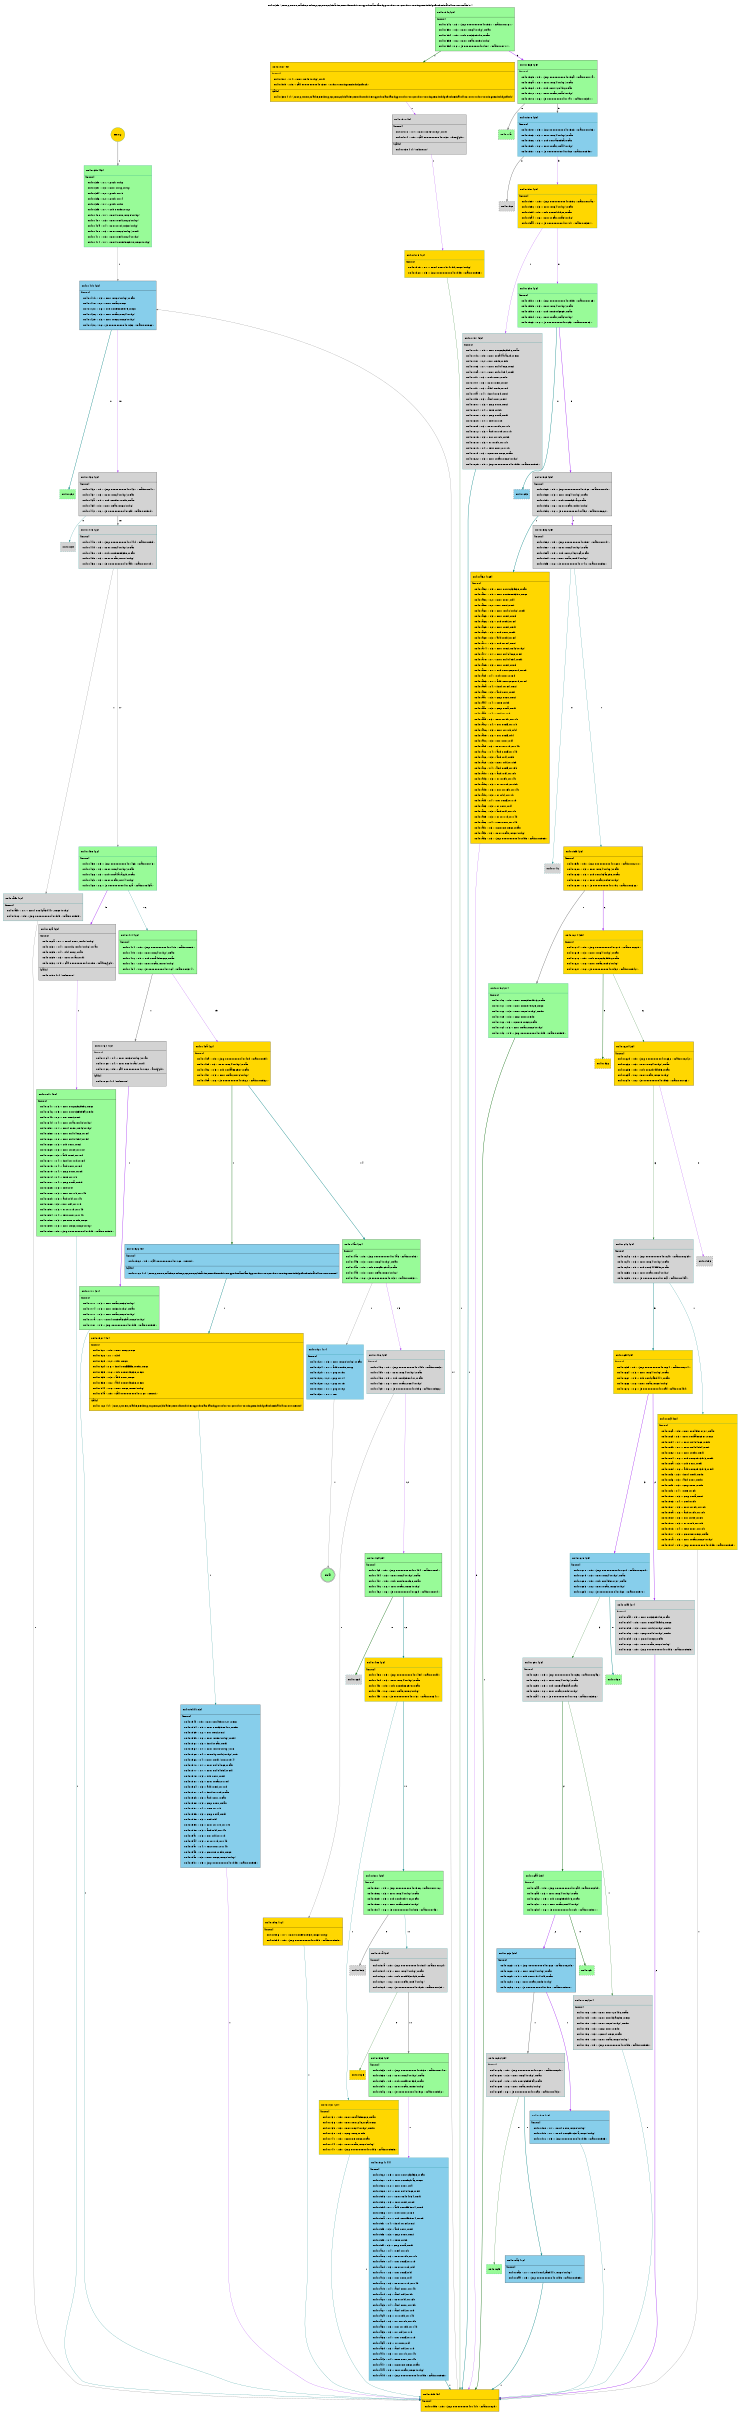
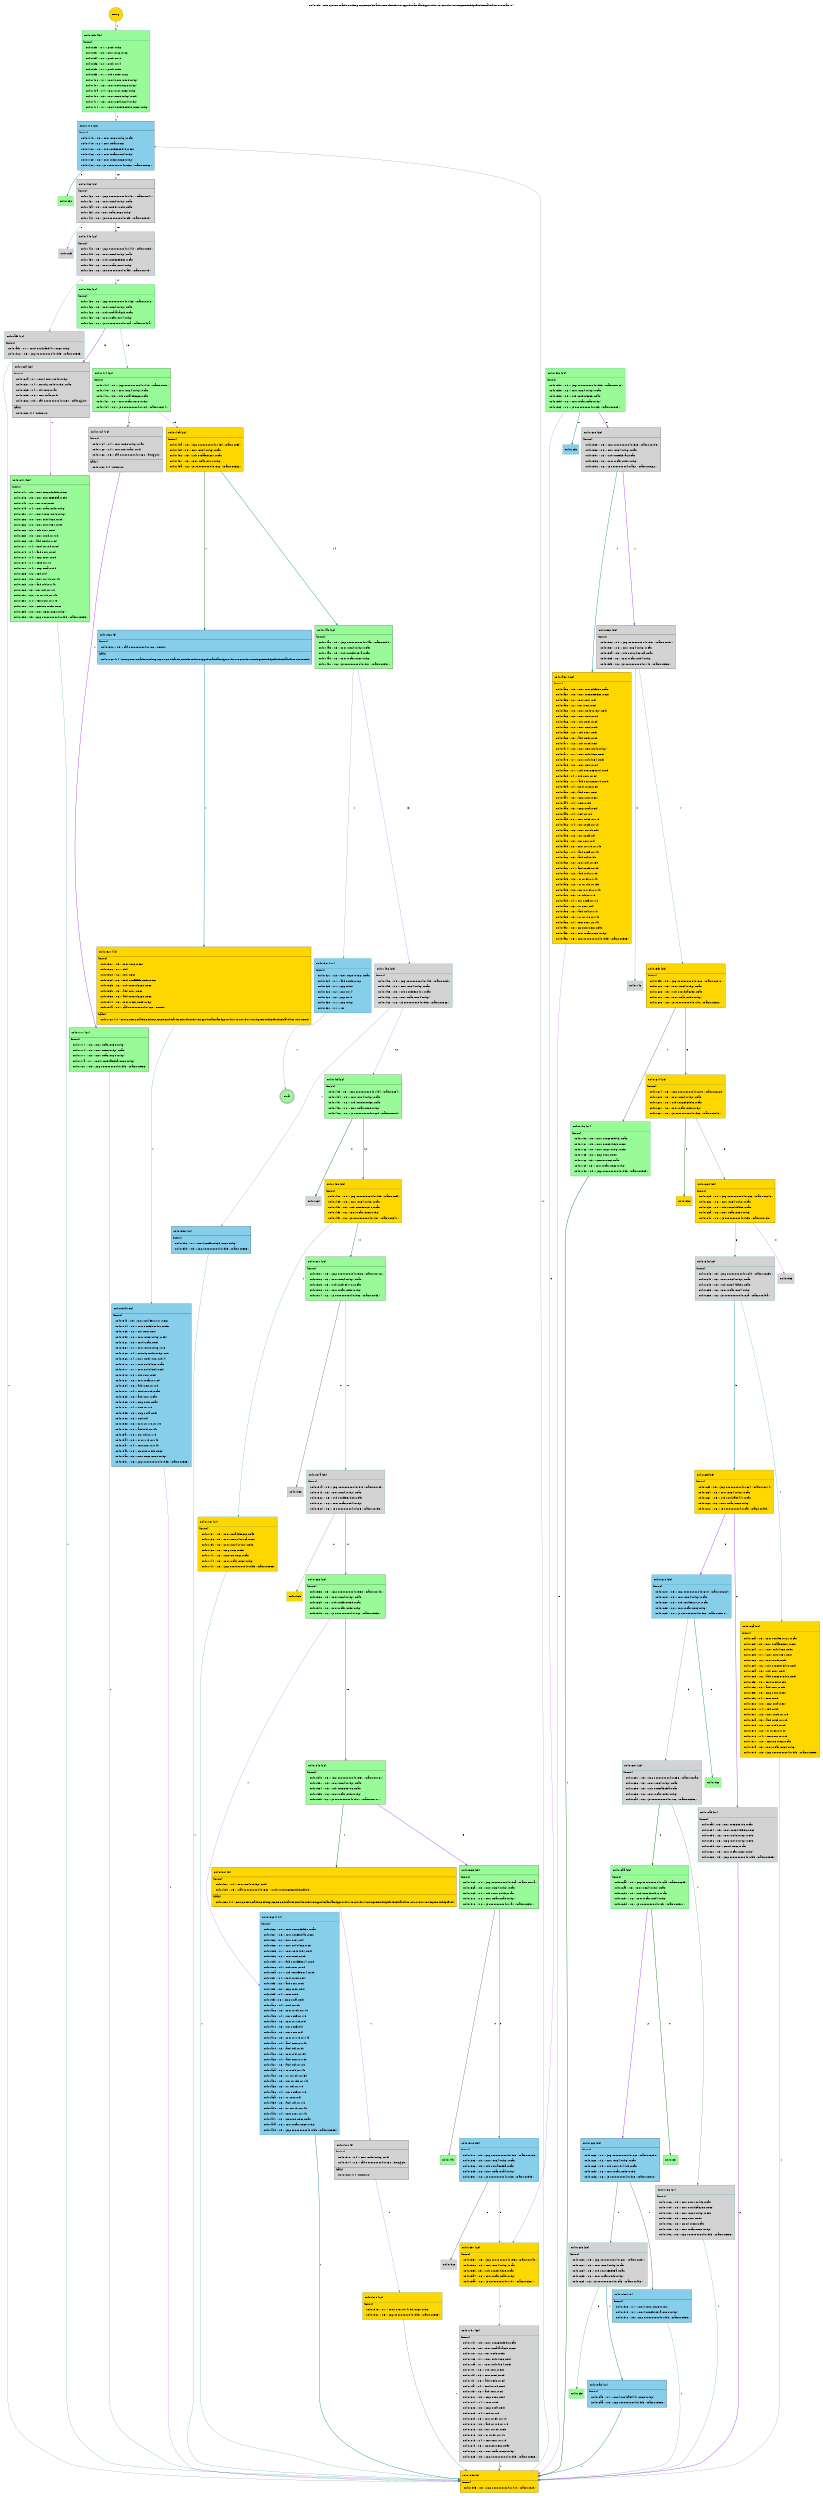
(557, 255) -> (550, 1328)
none -> (346, 1689)
(303, 1932) -> (211, 1240)
(566, 2049) -> (647, 2234)
